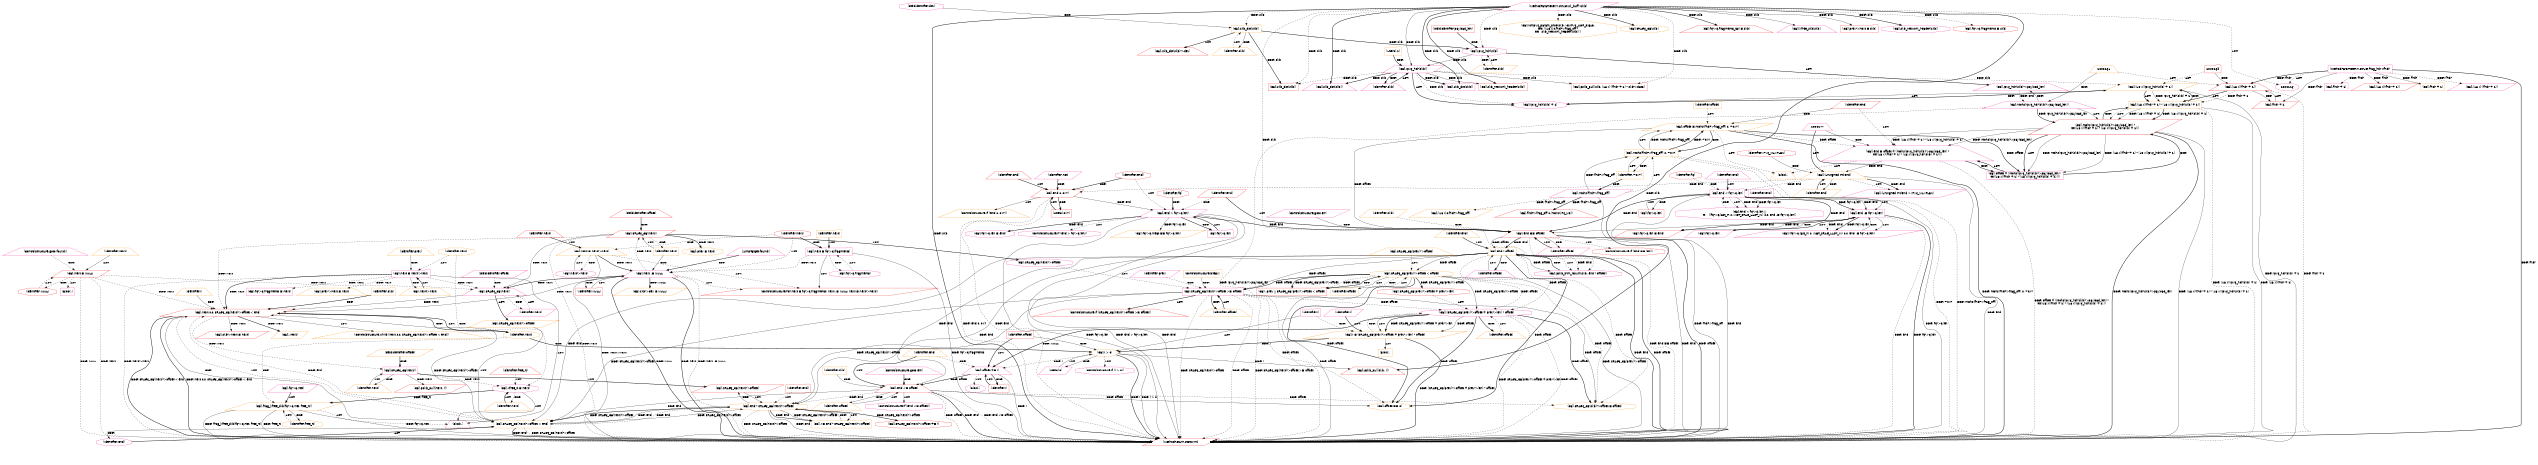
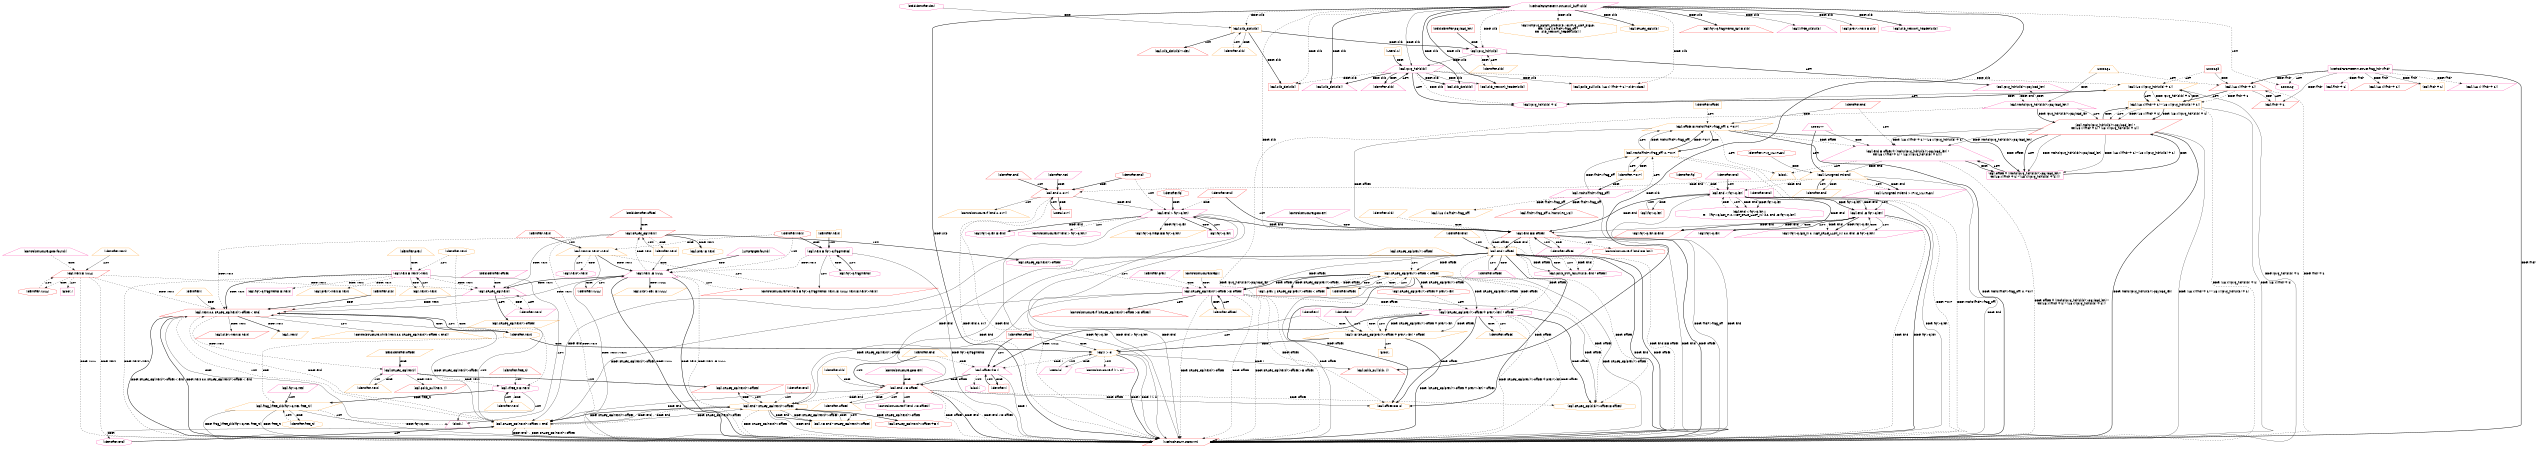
(1986, 29) -> none
(846, 263) -> (846, 263)
